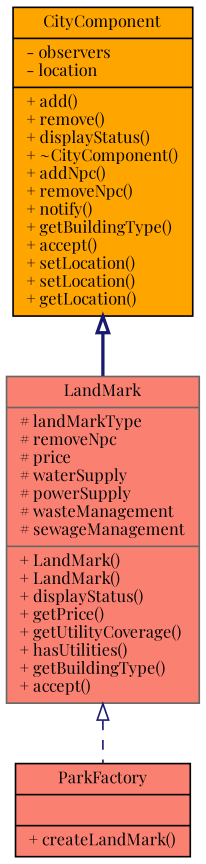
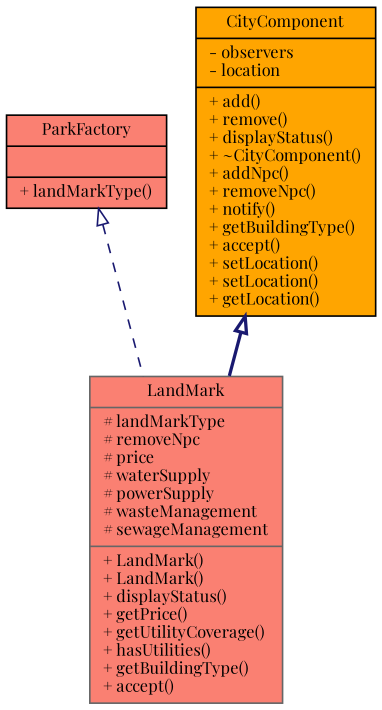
(103, 742) -> (123, 301)
(103, 840) -> (87, 192)
